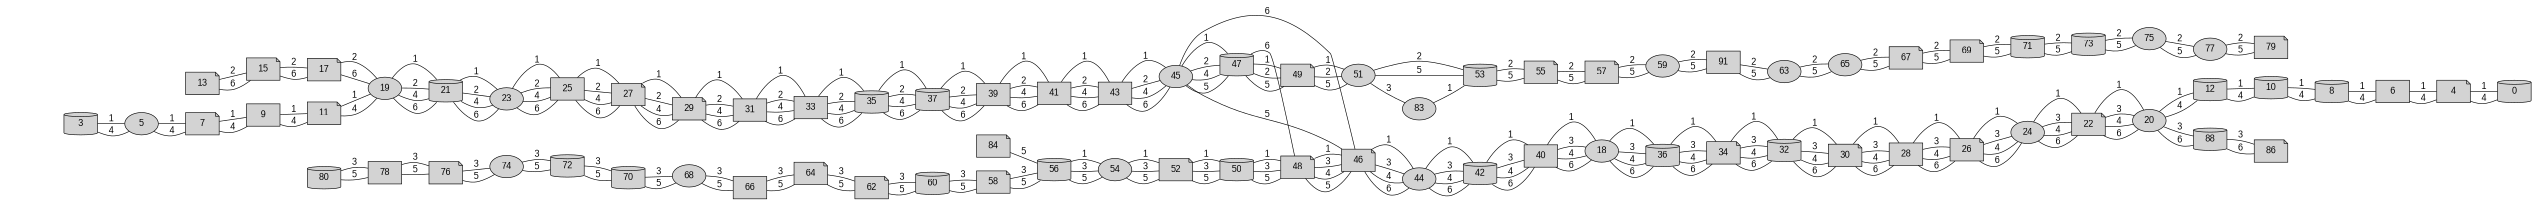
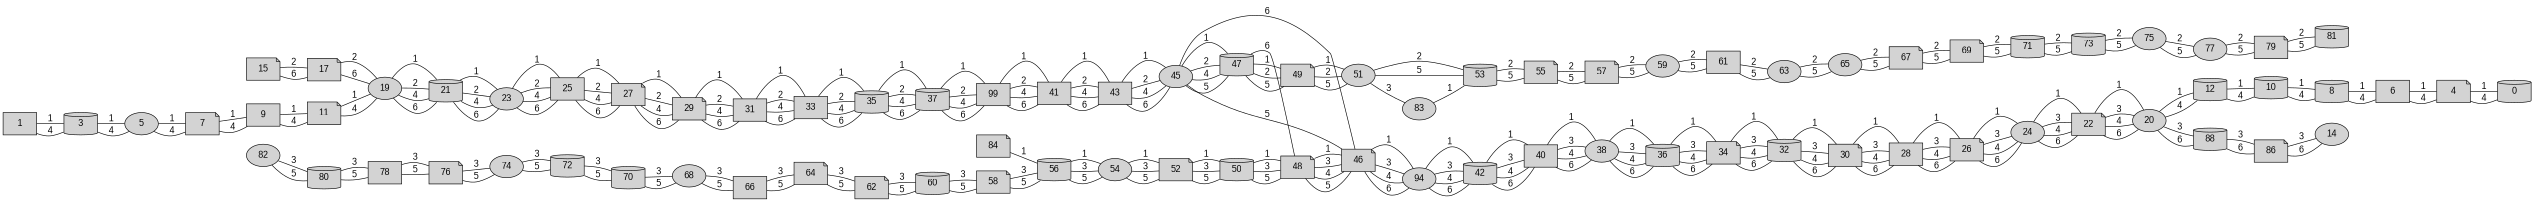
none -> (2332, 37)
(1723, 62) -> (1723, 62)
(202, 83) -> none
(993, 95) -> (993, 95)
none -> (20, 124)
none -> (2332, 134)
(1602, 151) -> (1602, 151)
(1024, 152) -> (1024, 152)
none -> (263, 155)
(1419, 179) -> (1419, 179)
